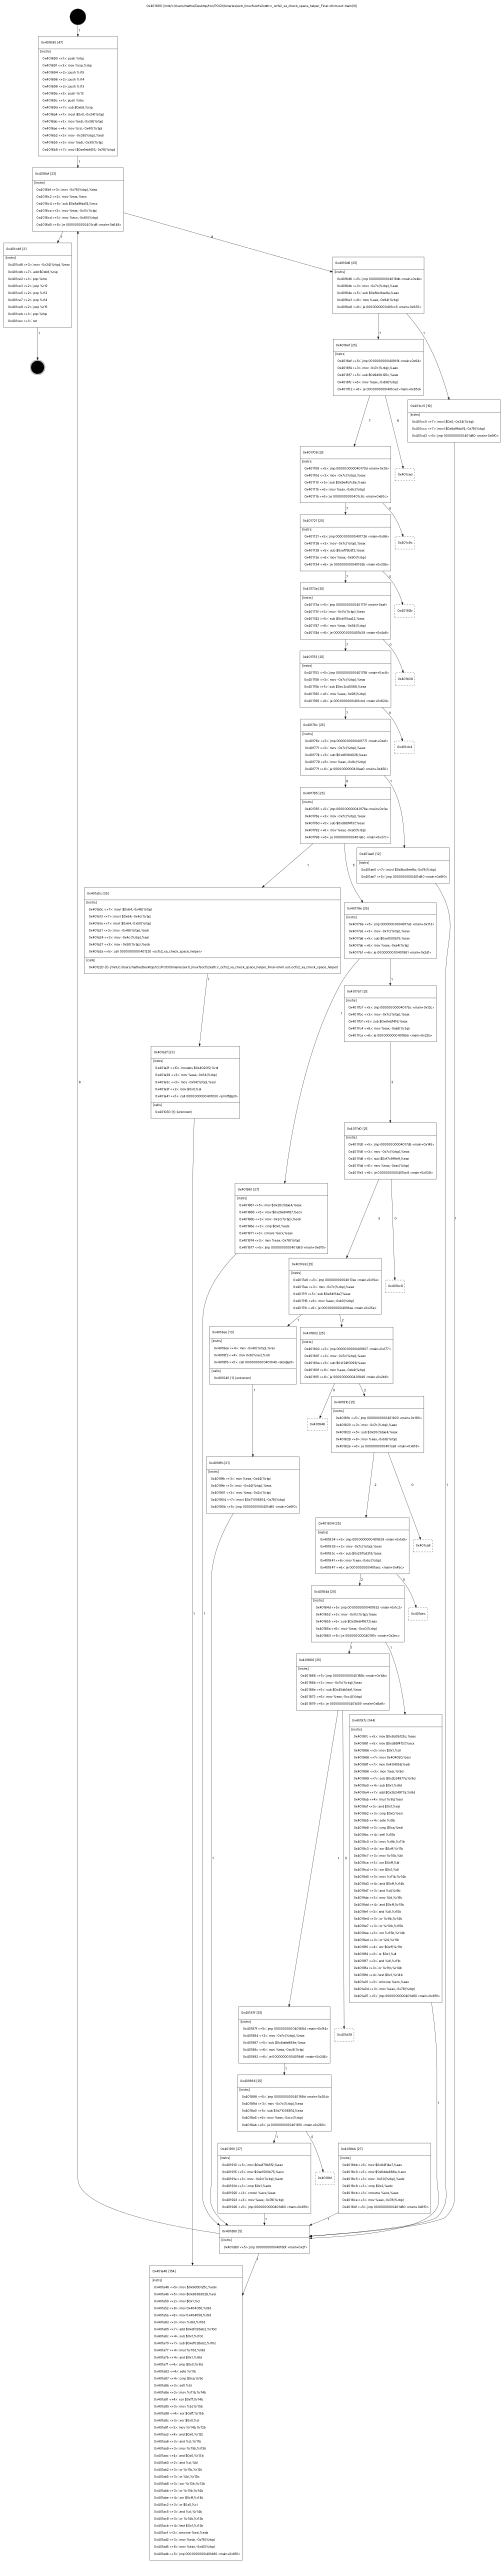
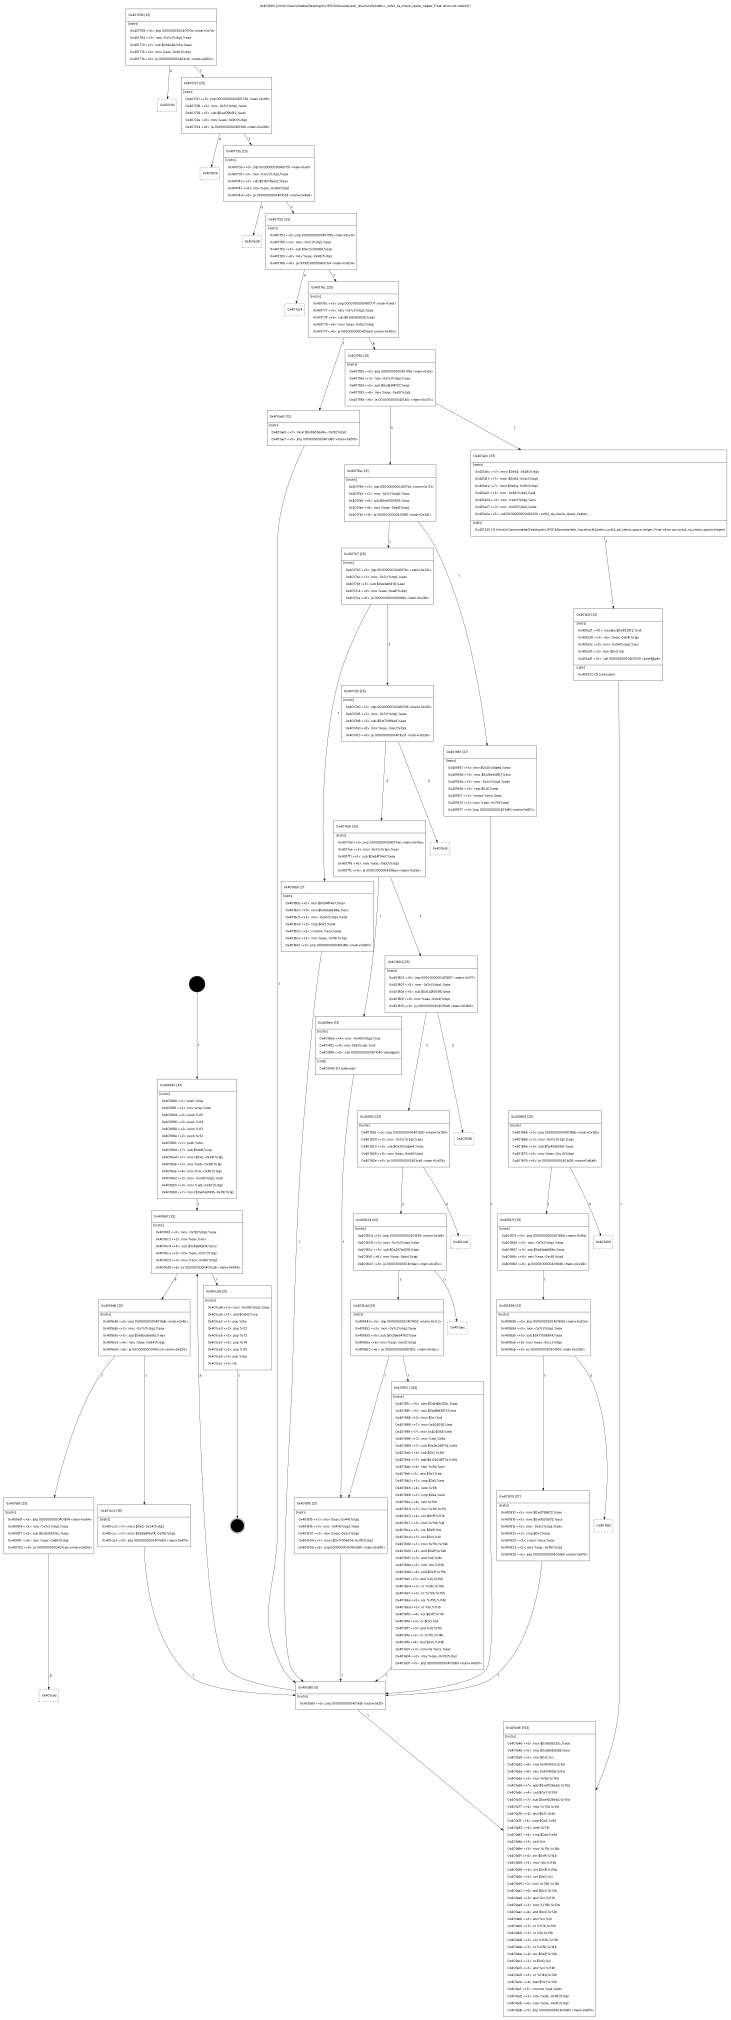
(362, 420) -> none
none -> (328, 738)
(350, 1647) -> (369, 1426)
